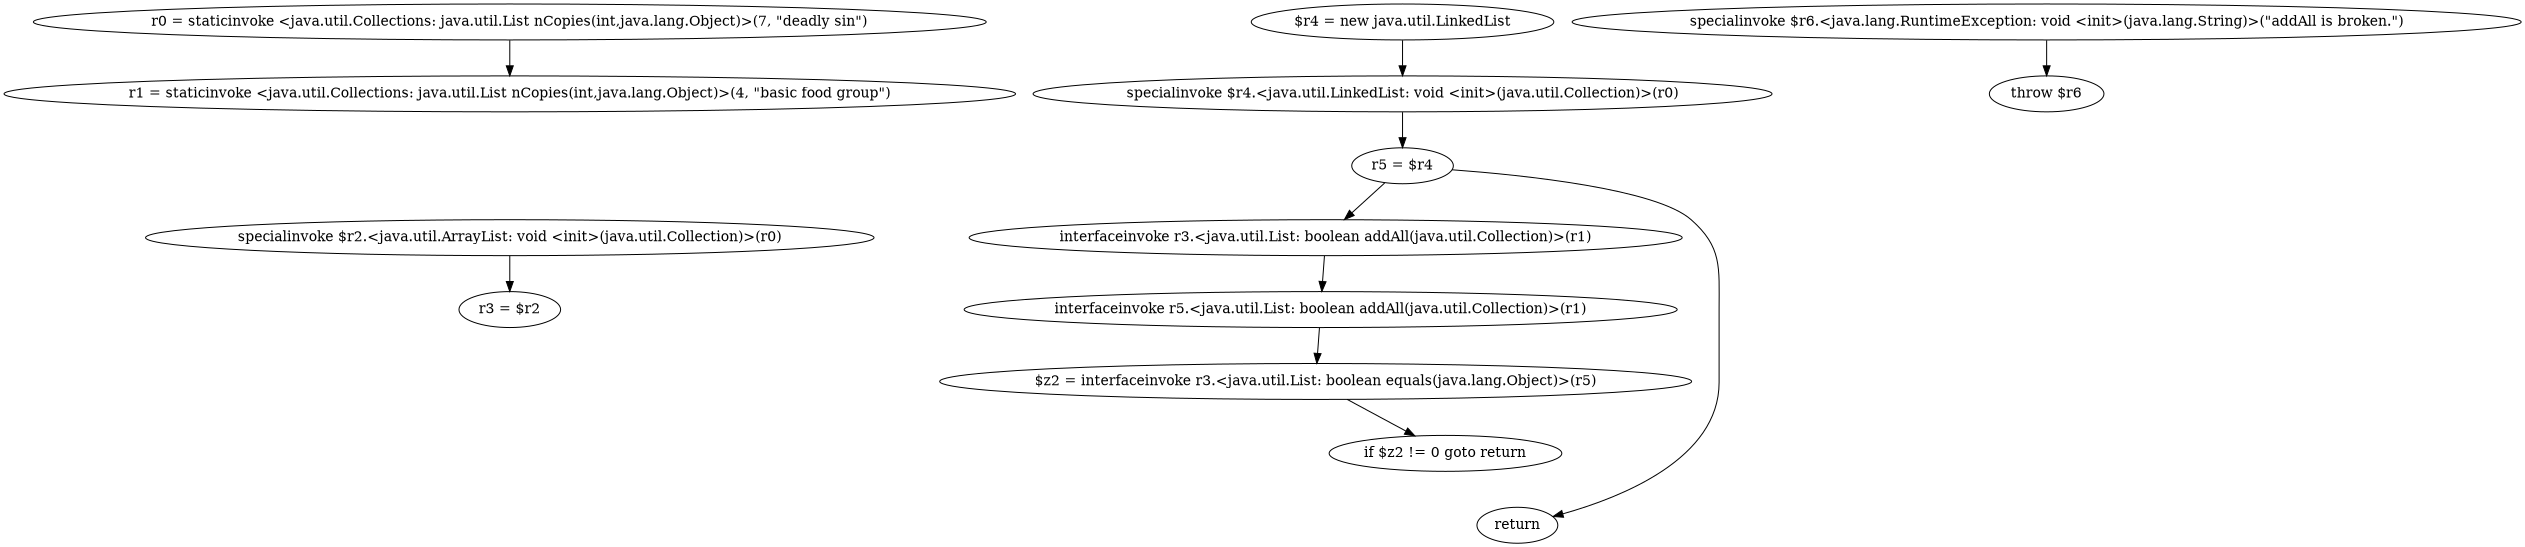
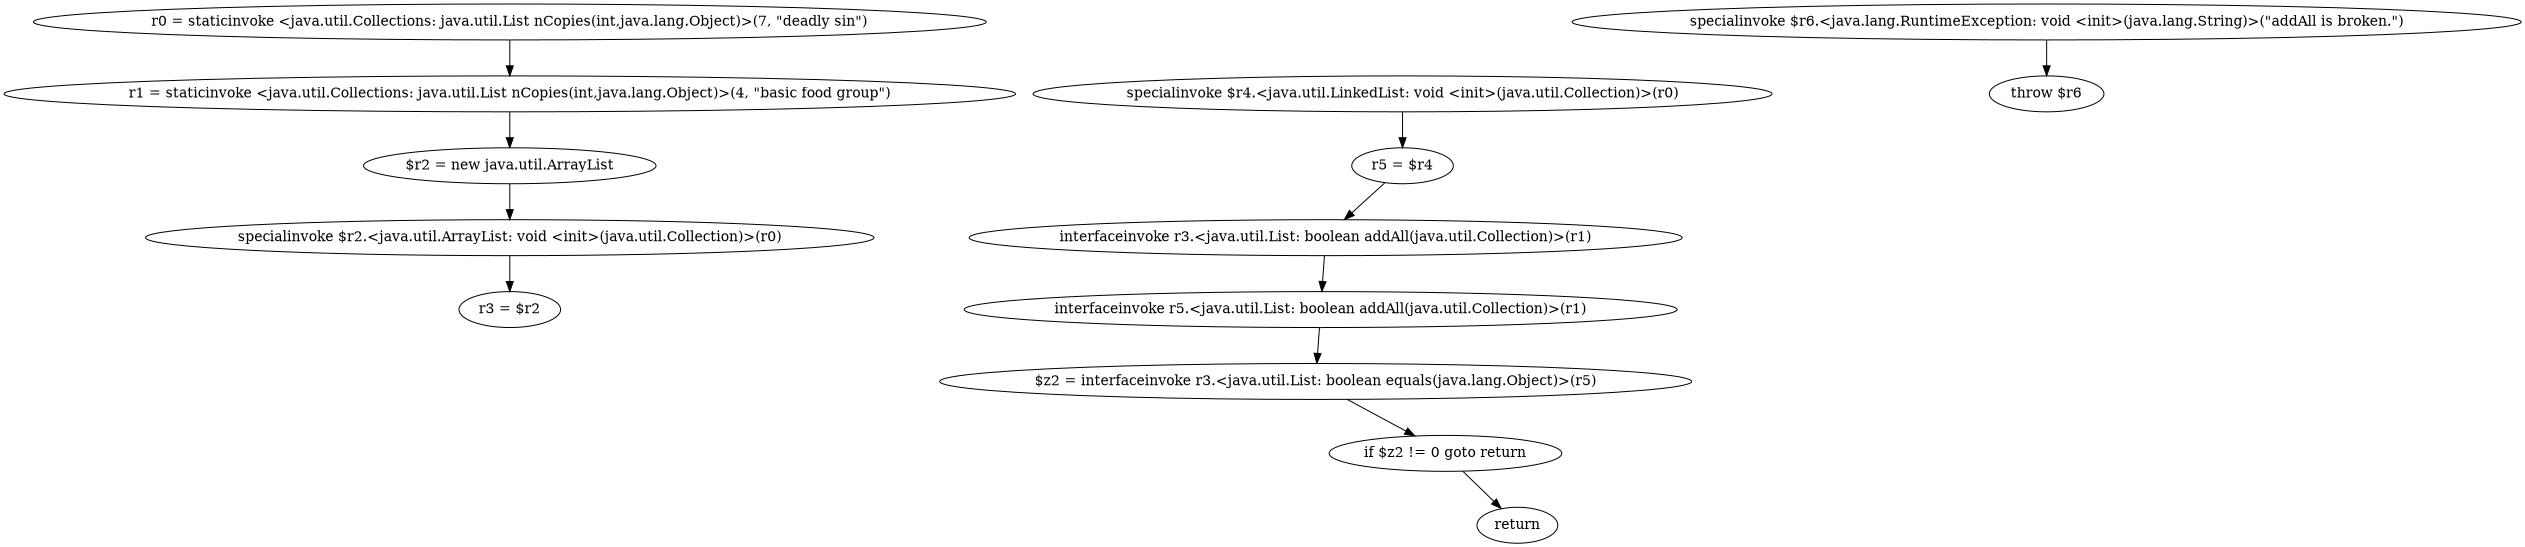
(1403, 22) -> none
none -> (510, 166)
(1719, 283) -> (1478, 486)
